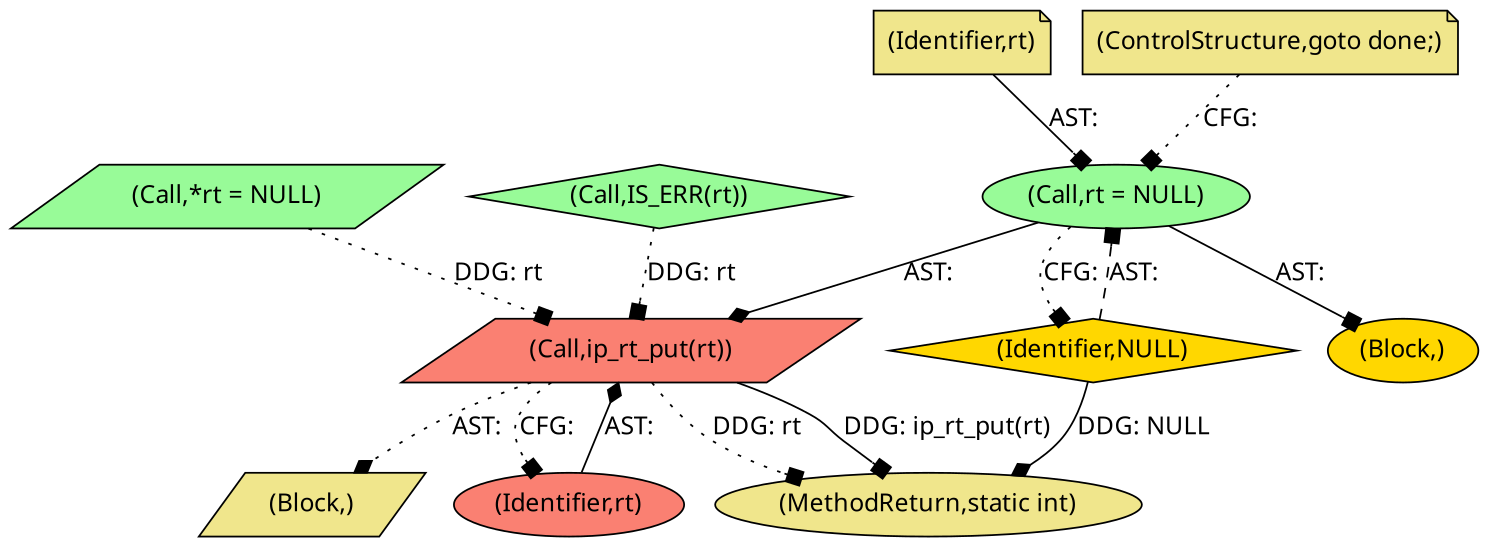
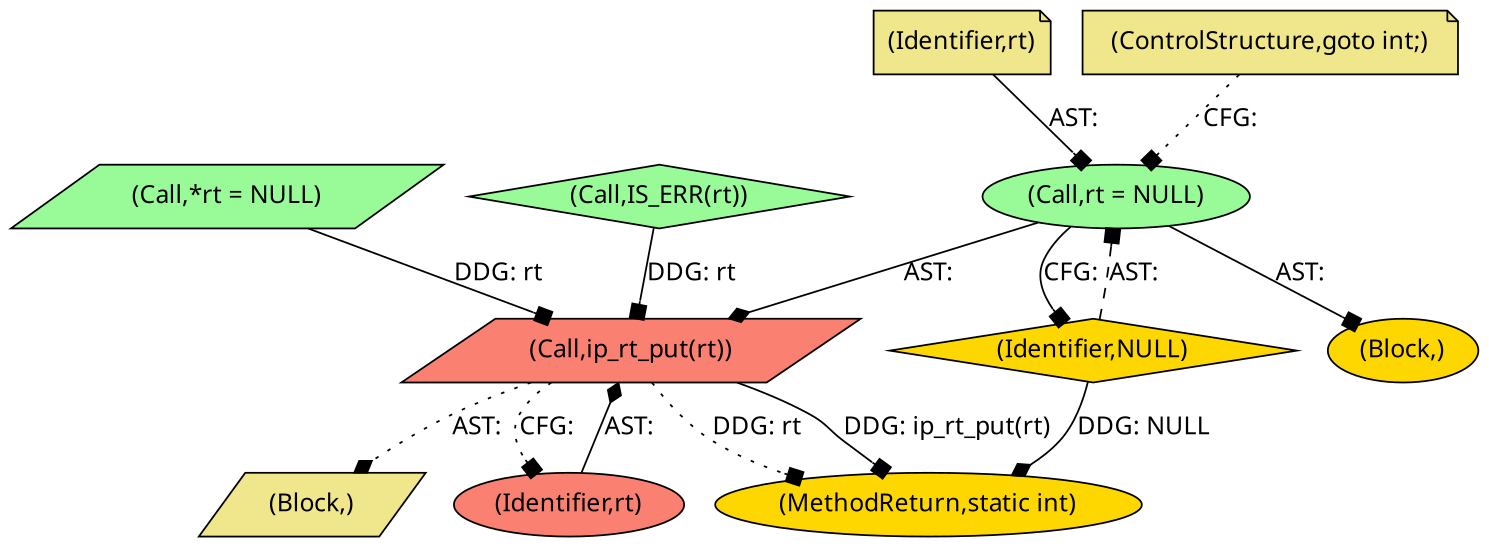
(1270, 42) -> (1270, 42)
(647, 264) -> (647, 264)
(1042, 264) -> (1042, 264)
(421, 270) -> (421, 270)
(929, 505) -> (929, 505)
